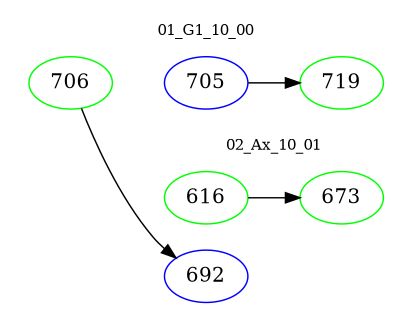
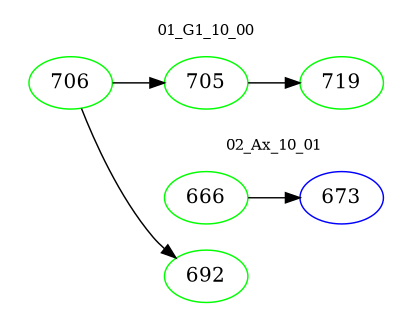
none -> (131, 83)
(206, 83) -> (206, 83)
(206, 198) -> (206, 198)
(342, 198) -> (342, 198)
(206, 276) -> (206, 276)
